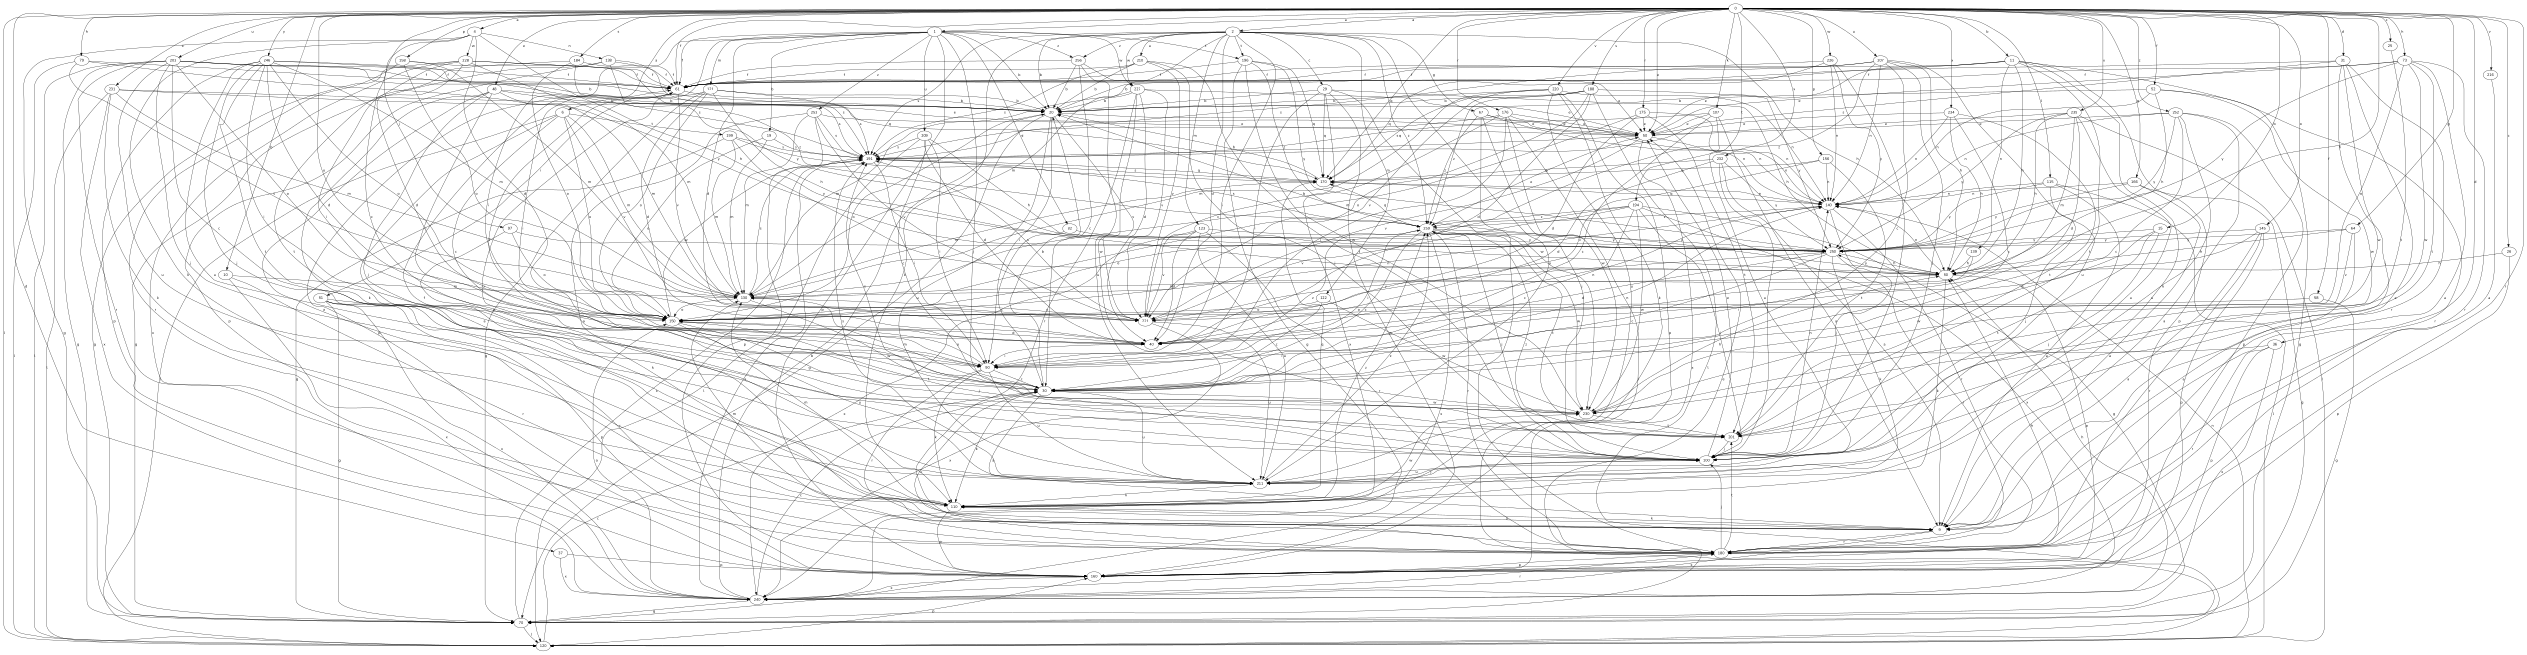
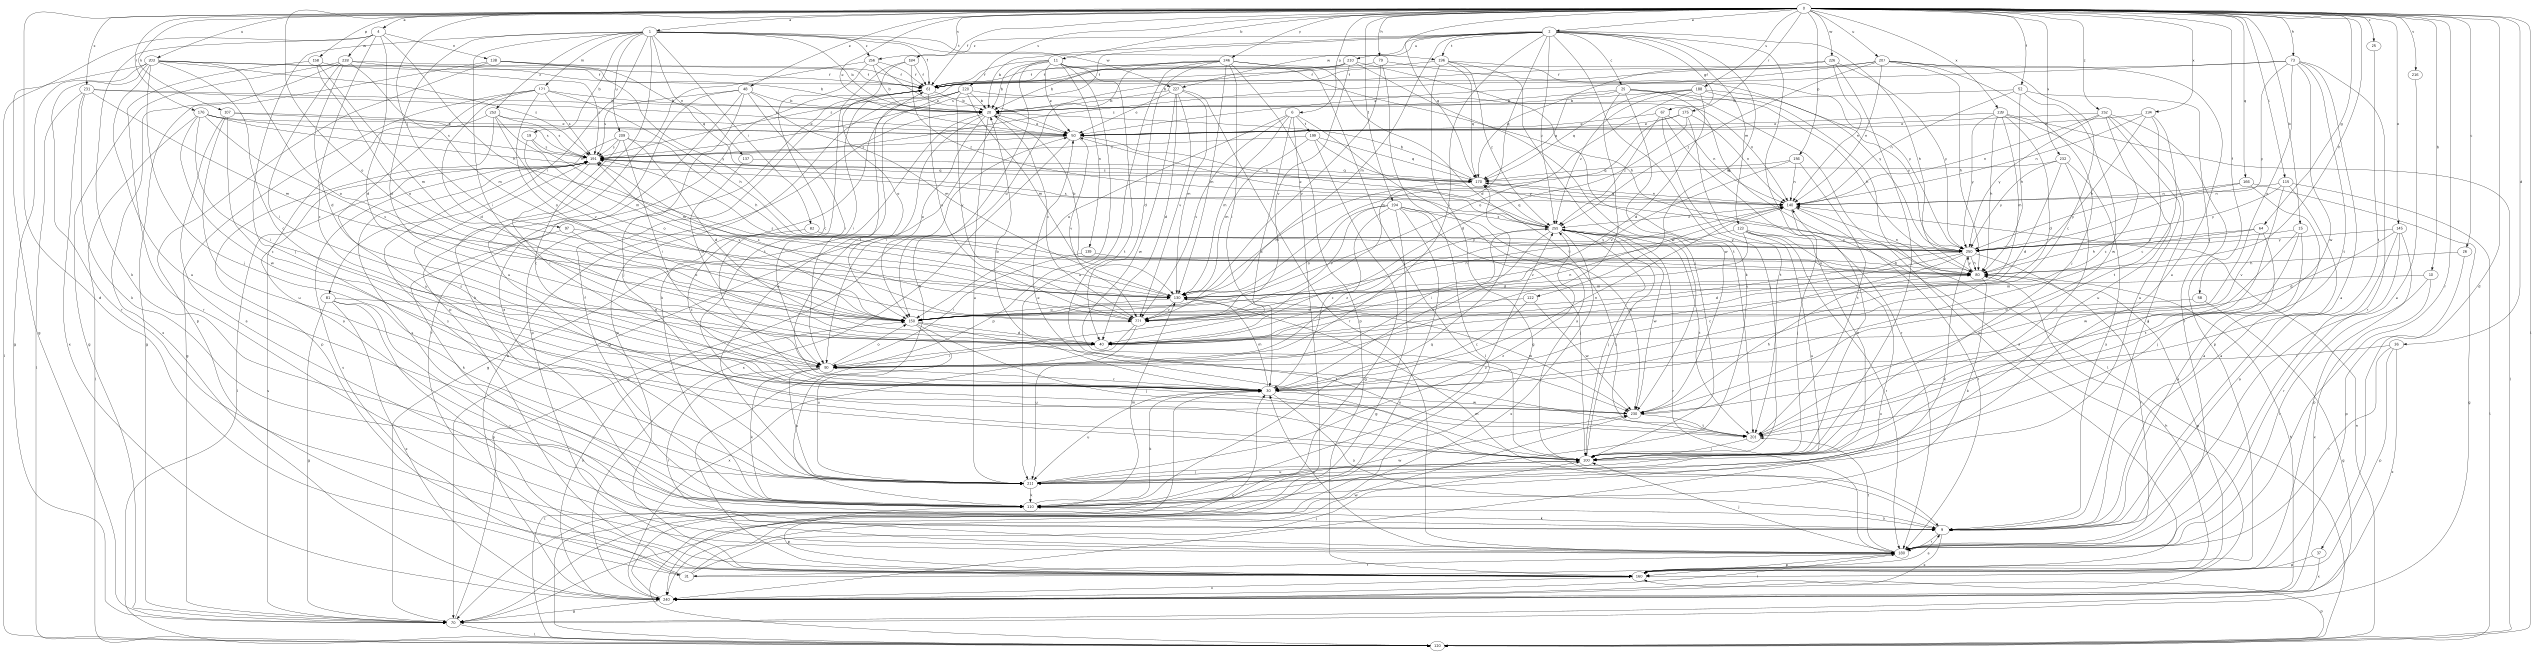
none -> (746, 159)
(760, 356) -> (535, 410)
(2197, 391) -> (1296, 565)
